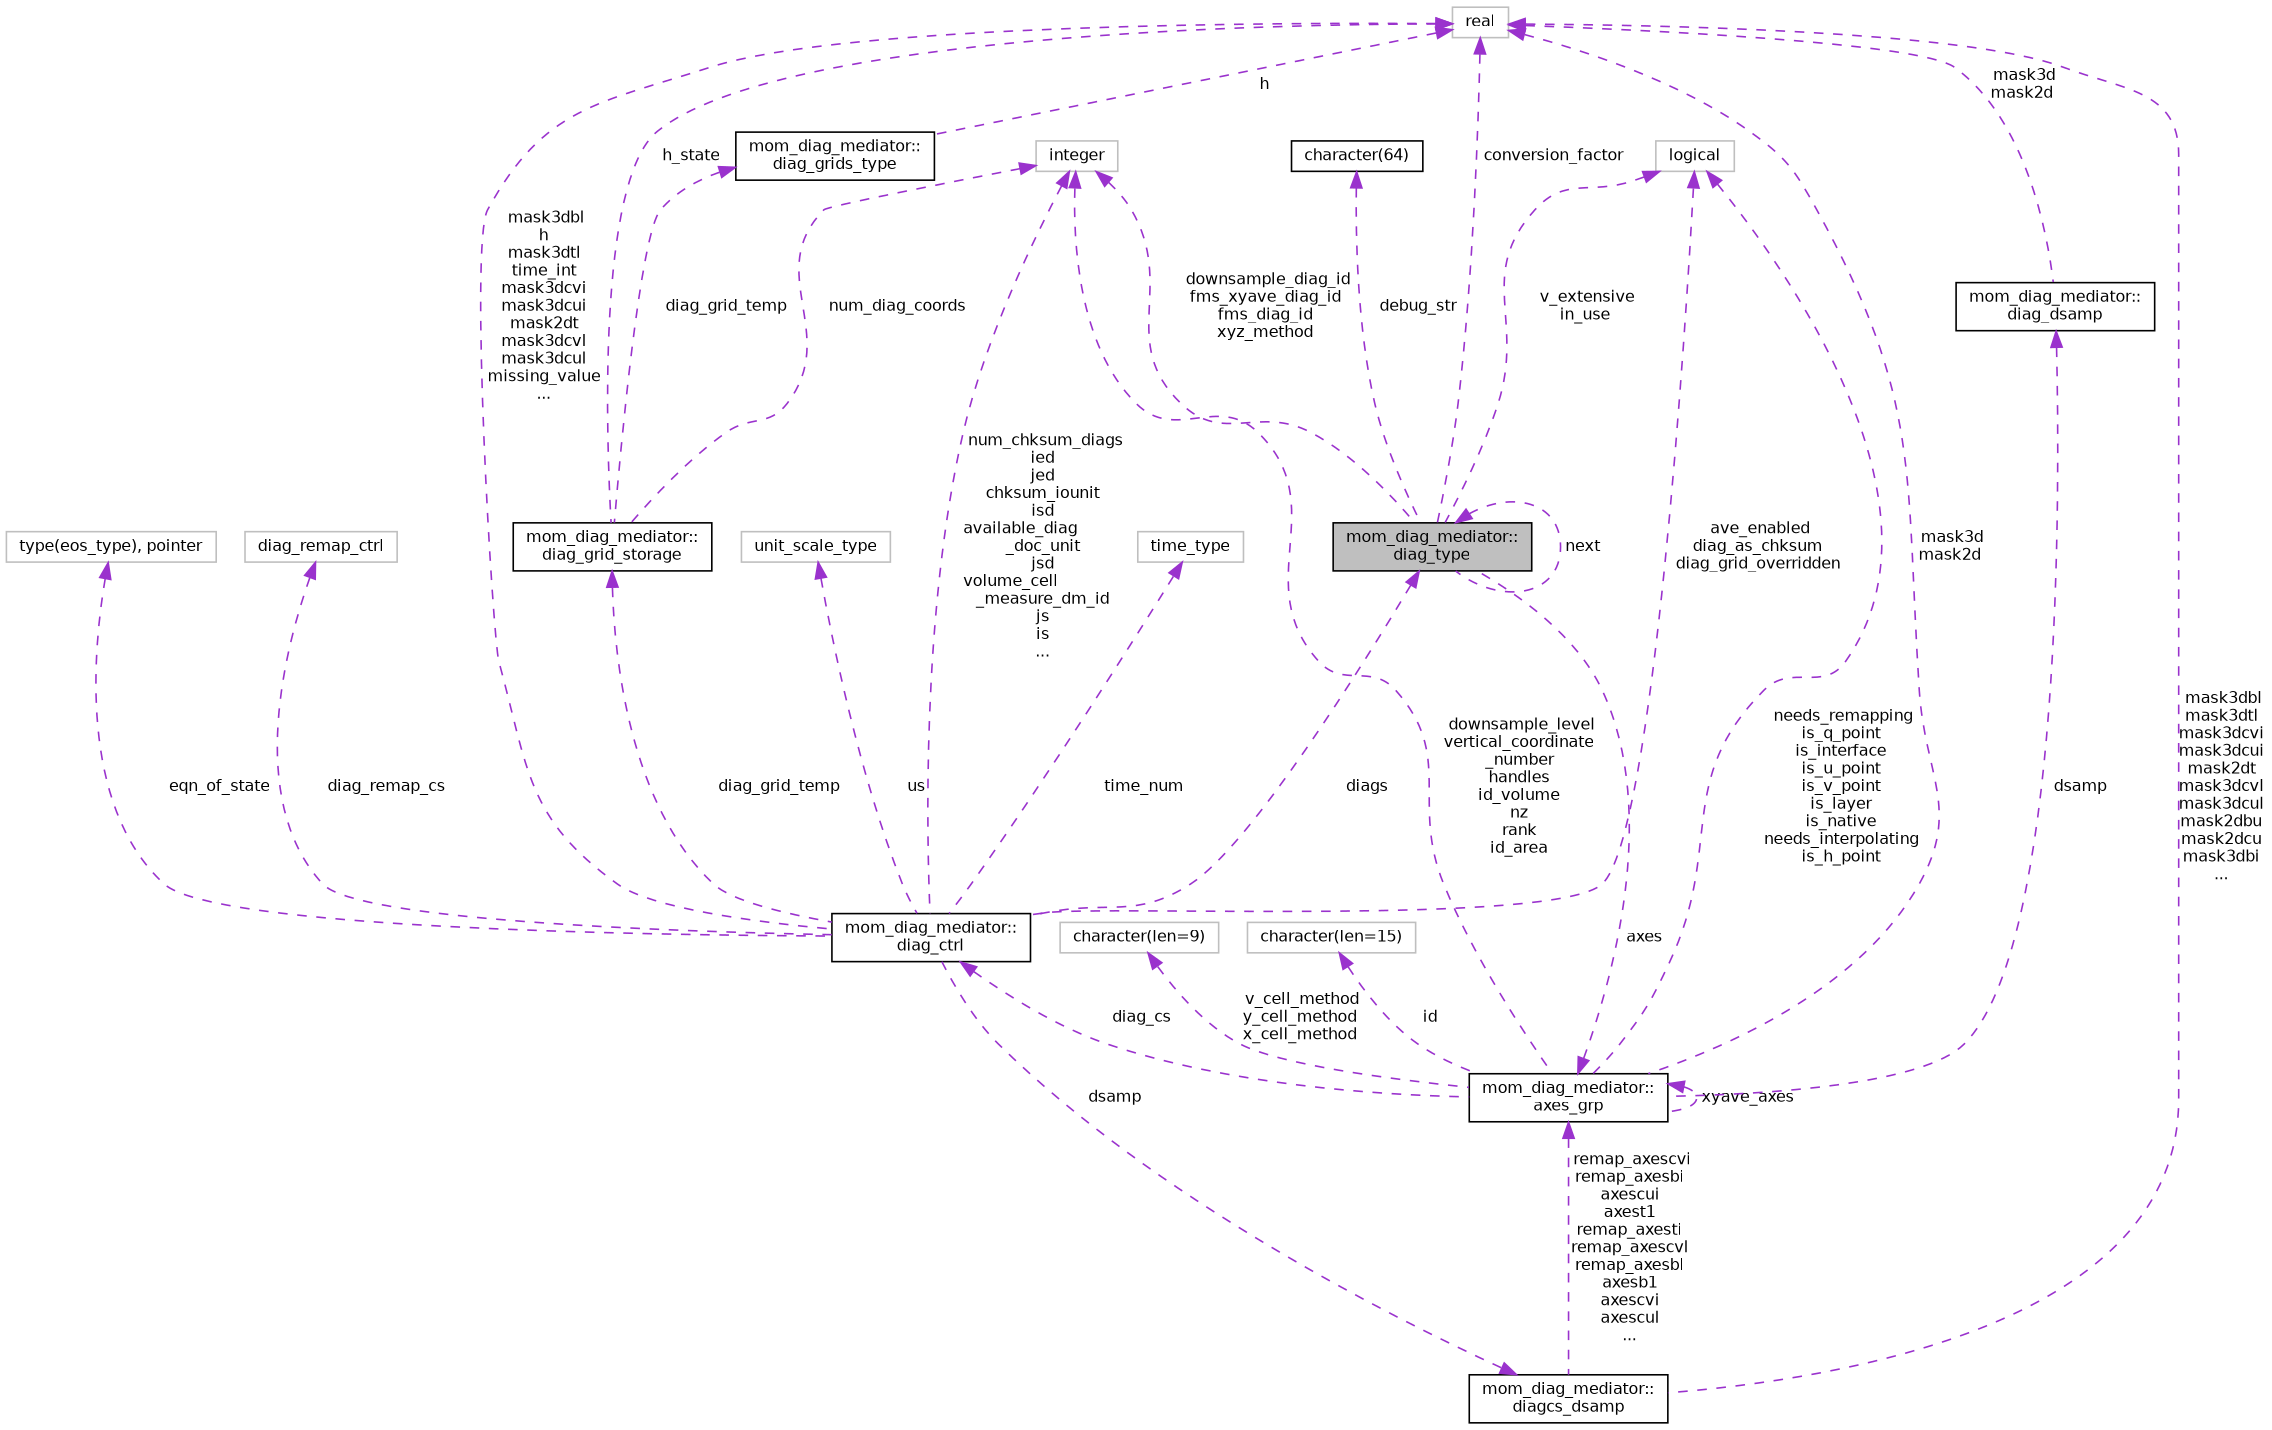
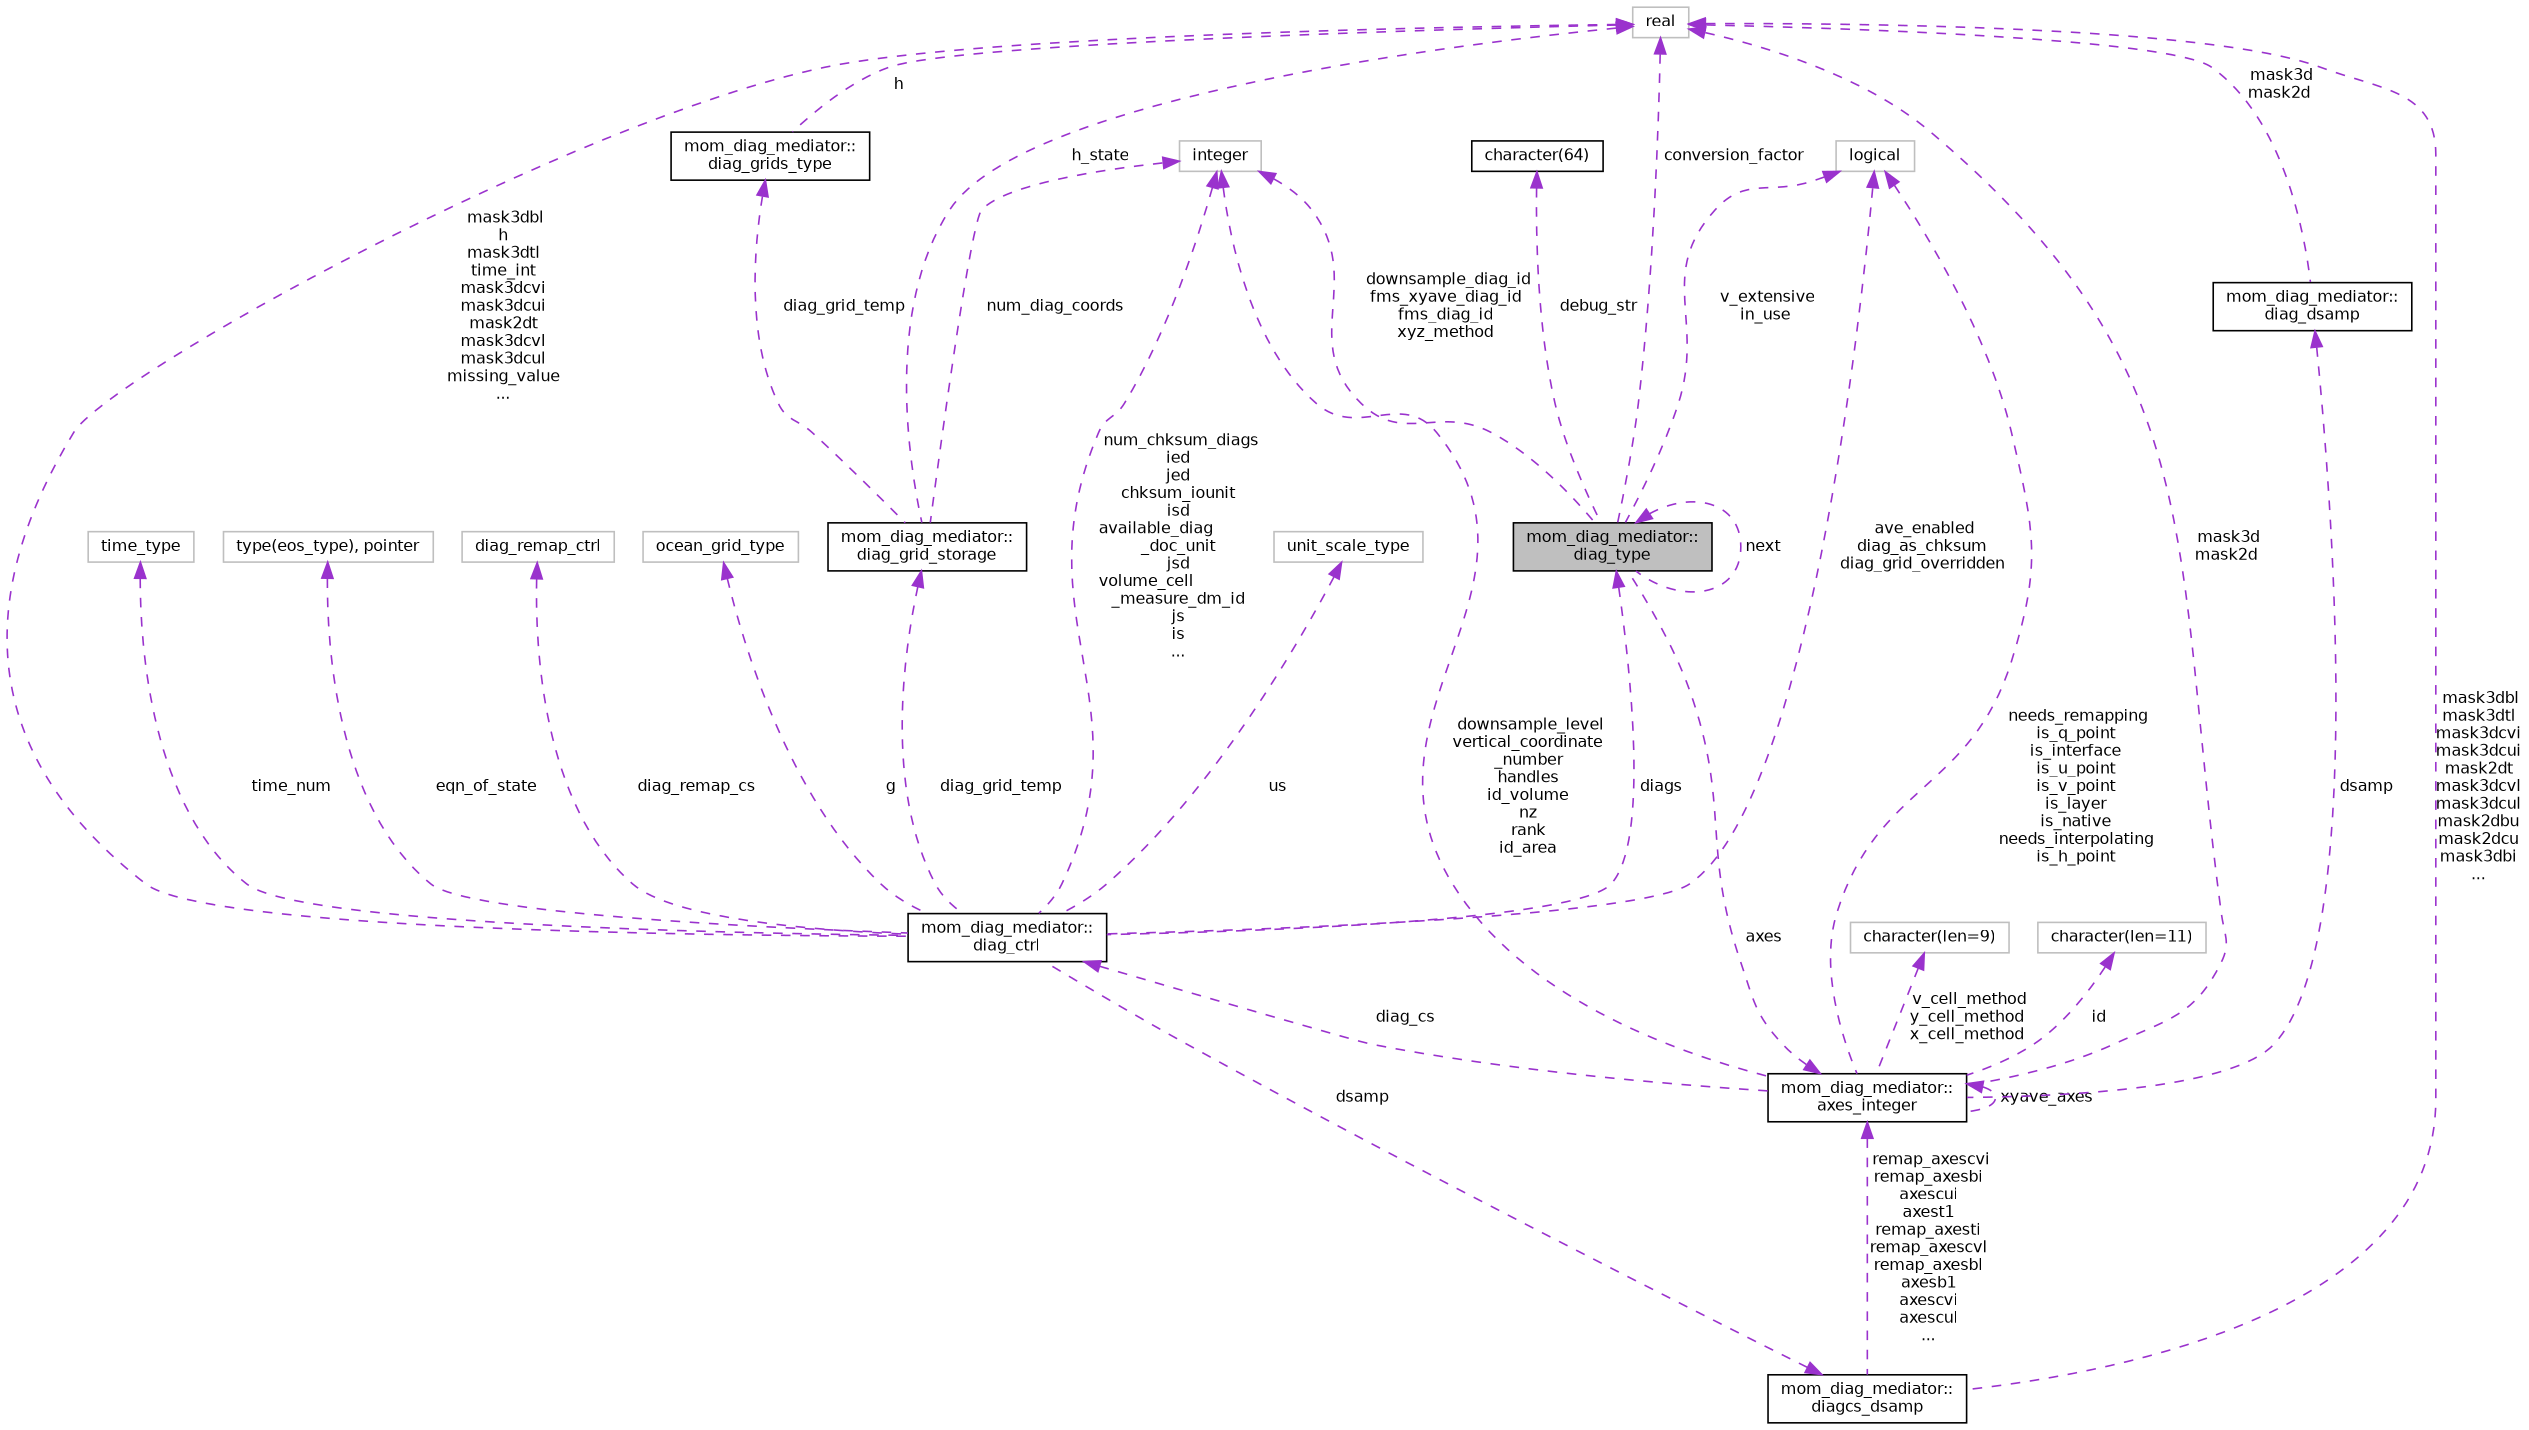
none -> (721, 547)
(1332, 938) -> (2122, 938)
(1569, 1098) -> (1867, 1098)
